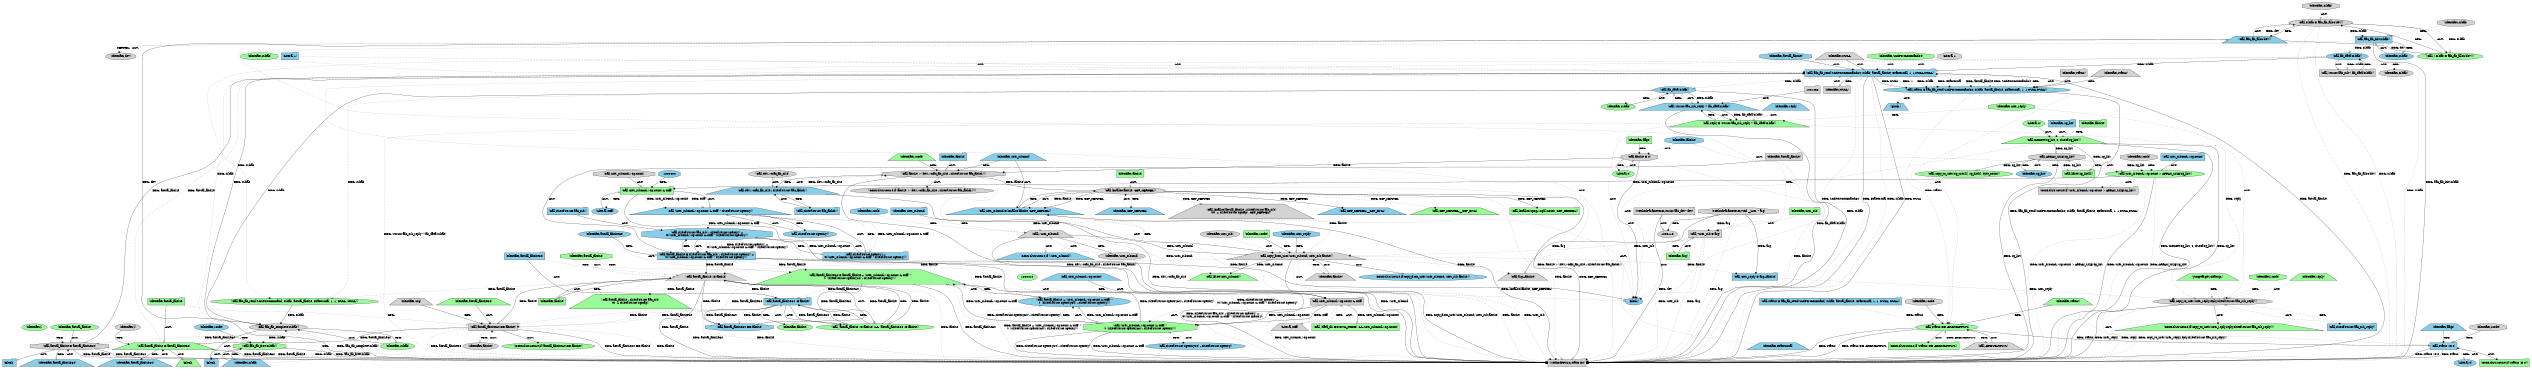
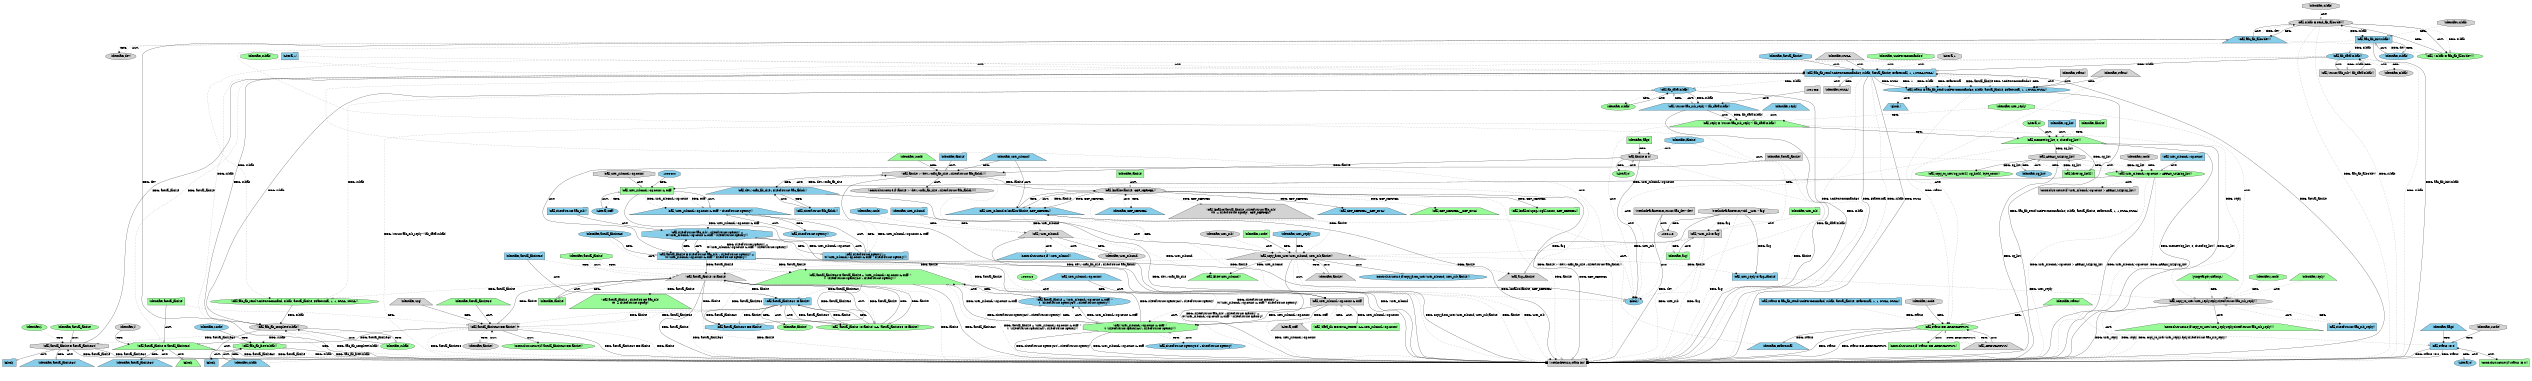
(2321, 23) -> (2321, 23)
(2355, 44) -> (2355, 44)
(124, 48) -> (124, 48)
(1709, 117) -> (1910, 133)
(2006, 164) -> (2006, 164)
(772, 174) -> none
(1157, 246) -> none
(2198, 343) -> (1850, 330)
